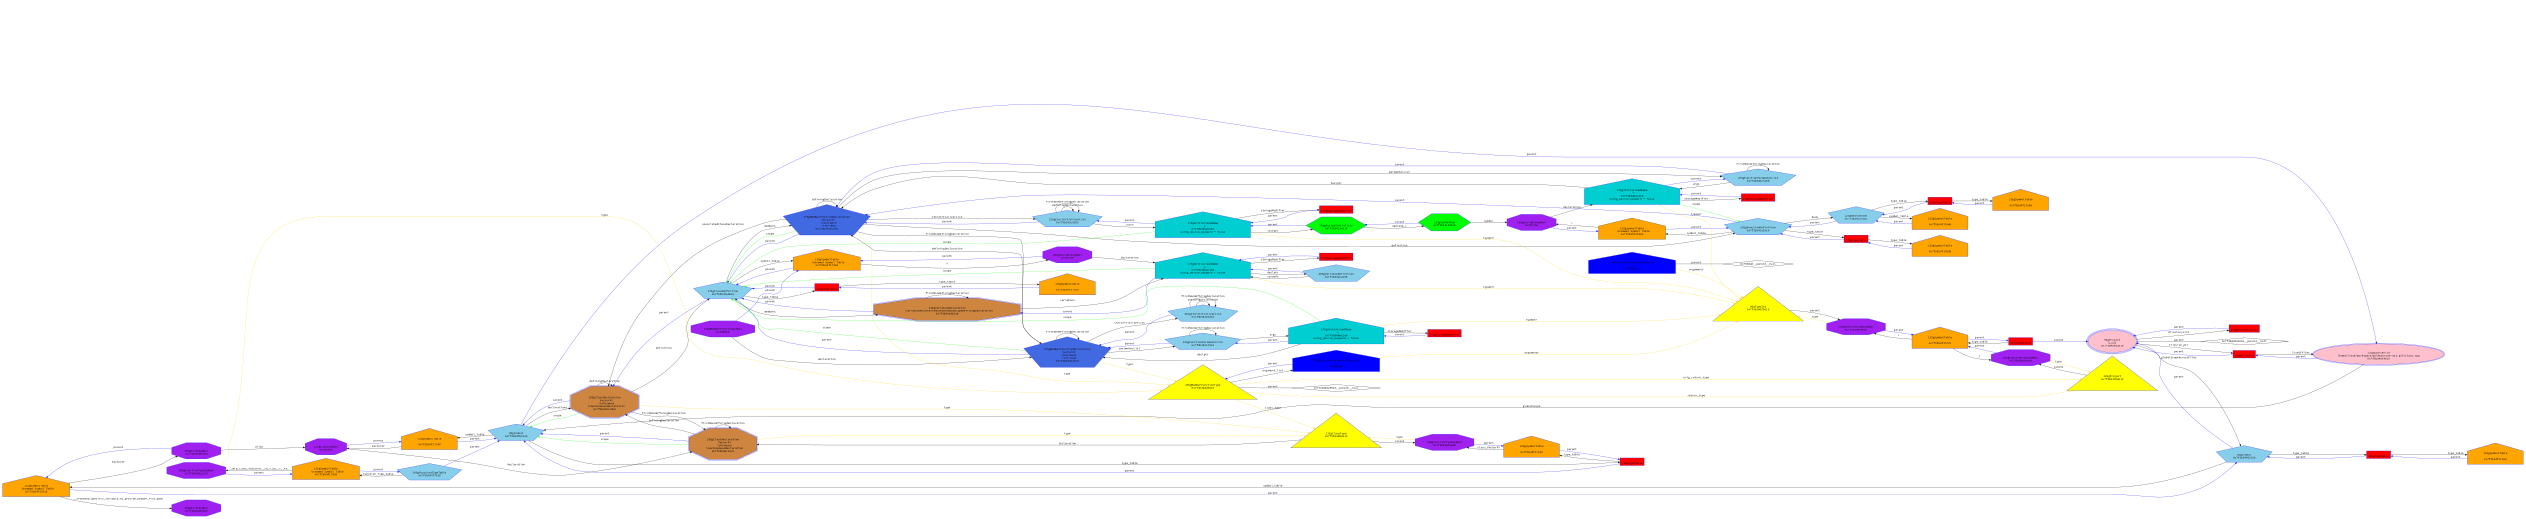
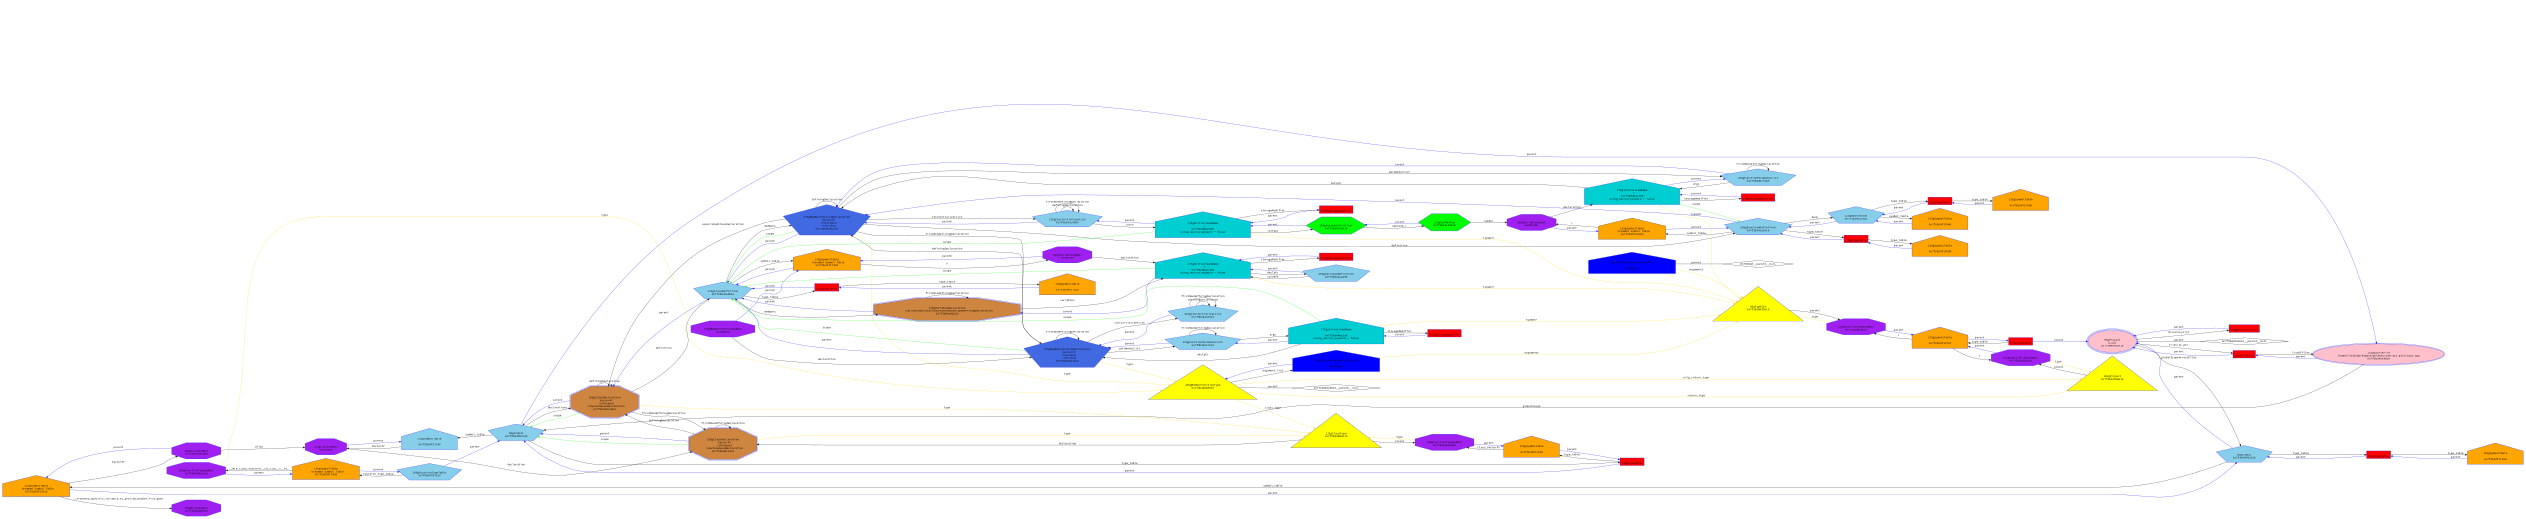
(429, 440) -> (429, 440)
(476, 441) -> none
